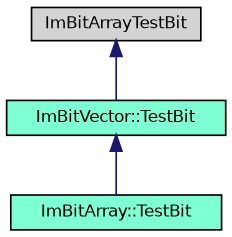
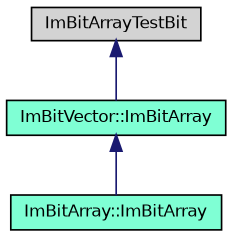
(116, 118) -> (116, 118)
(116, 212) -> (116, 212)
